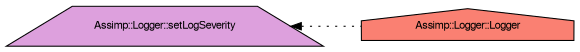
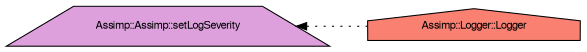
(165, 26) -> (168, 26)
